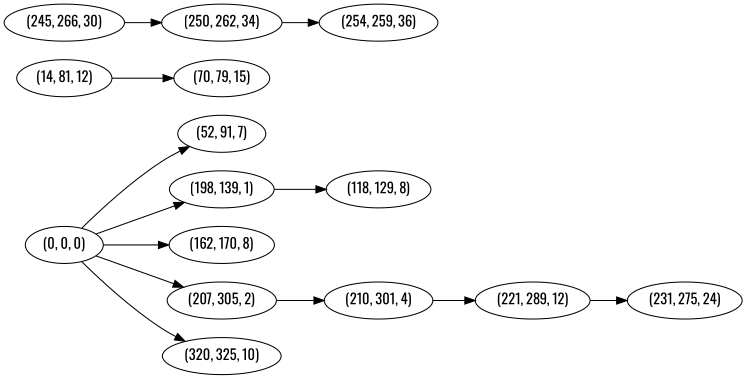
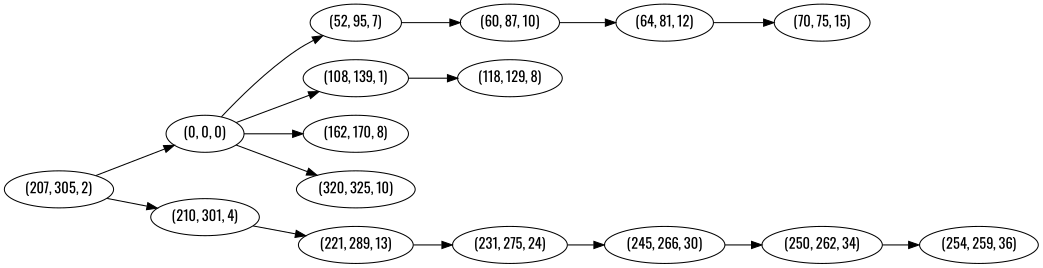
none -> (510, 23)
(64, 78) -> (665, 23)
(222, 78) -> (822, 23)
(222, 134) -> (356, 23)
(222, 189) -> (356, 78)
none -> (581, 245)
(135, 270) -> (130, 162)
(533, 301) -> (356, 245)
